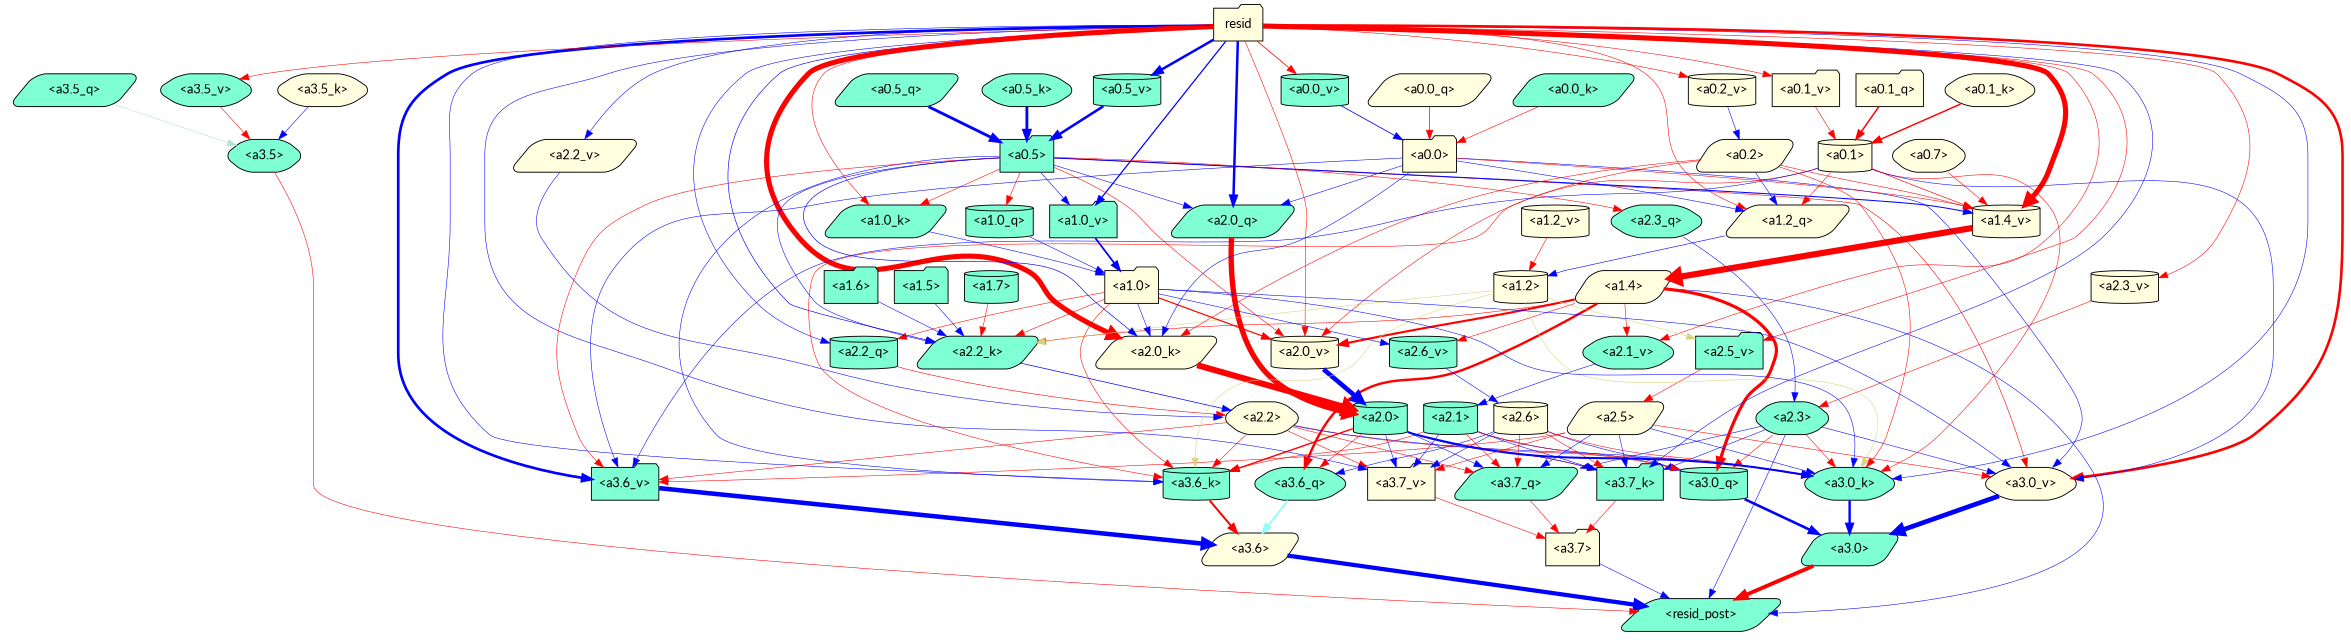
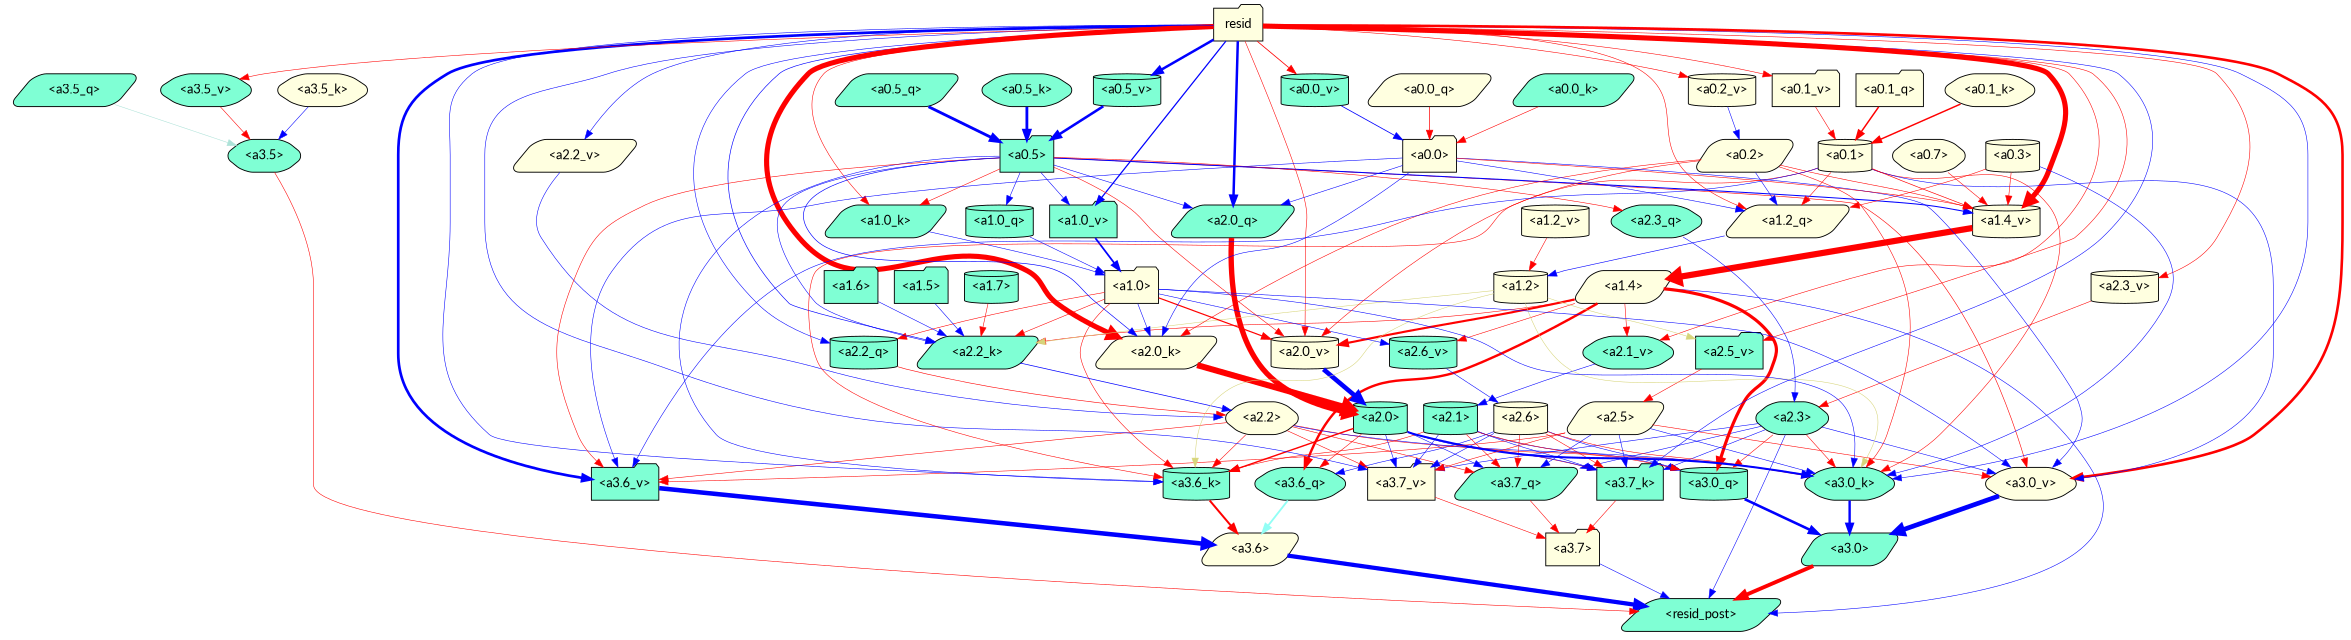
none -> (2013, 156)
(1014, 188) -> (1014, 188)
none -> (1633, 440)
